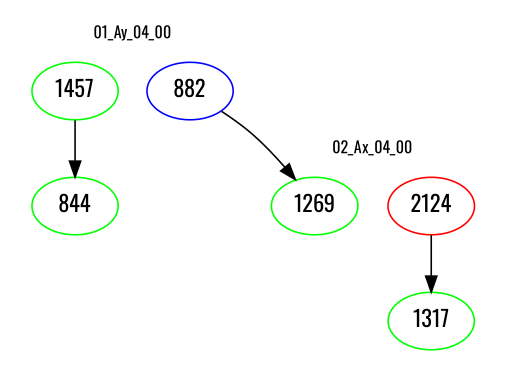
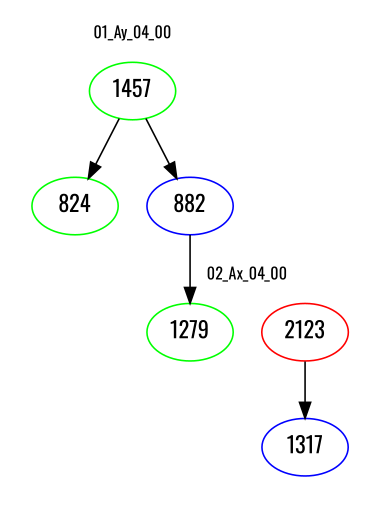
none -> (158, 141)
(75, 206) -> (75, 206)
(315, 206) -> (190, 332)
(431, 206) -> (305, 332)
(431, 321) -> (305, 447)
